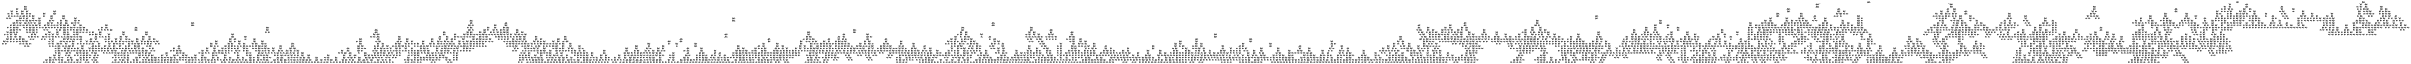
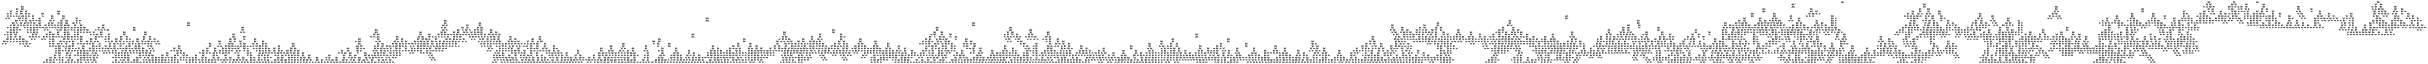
(432, 39) -> none
